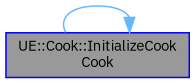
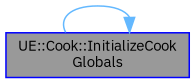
(98, 55) -> (98, 55)
